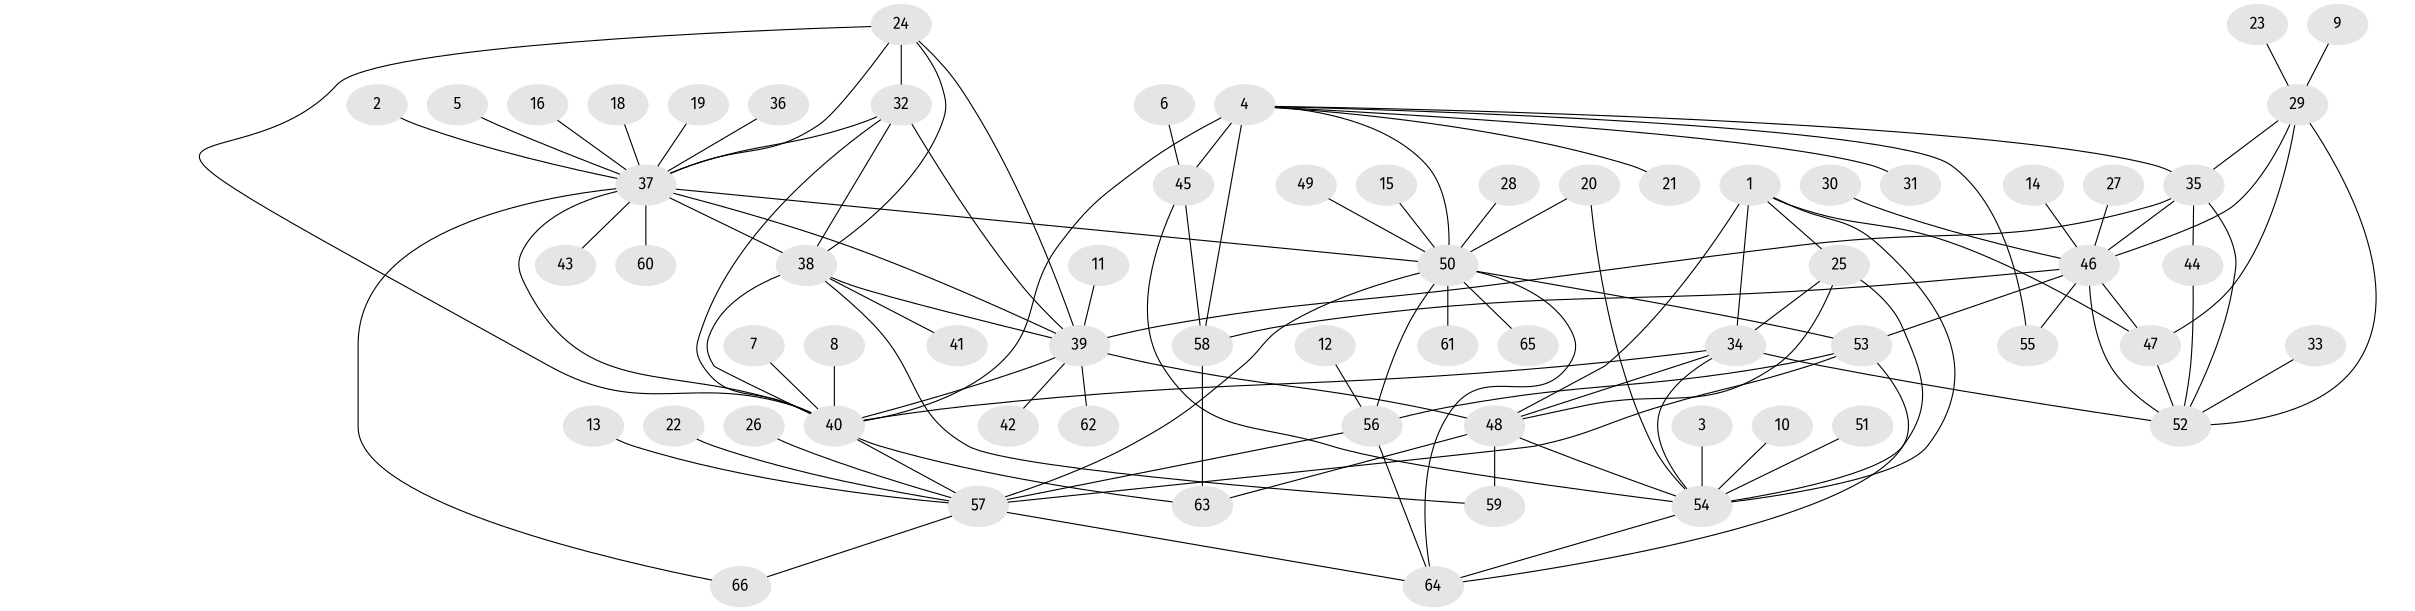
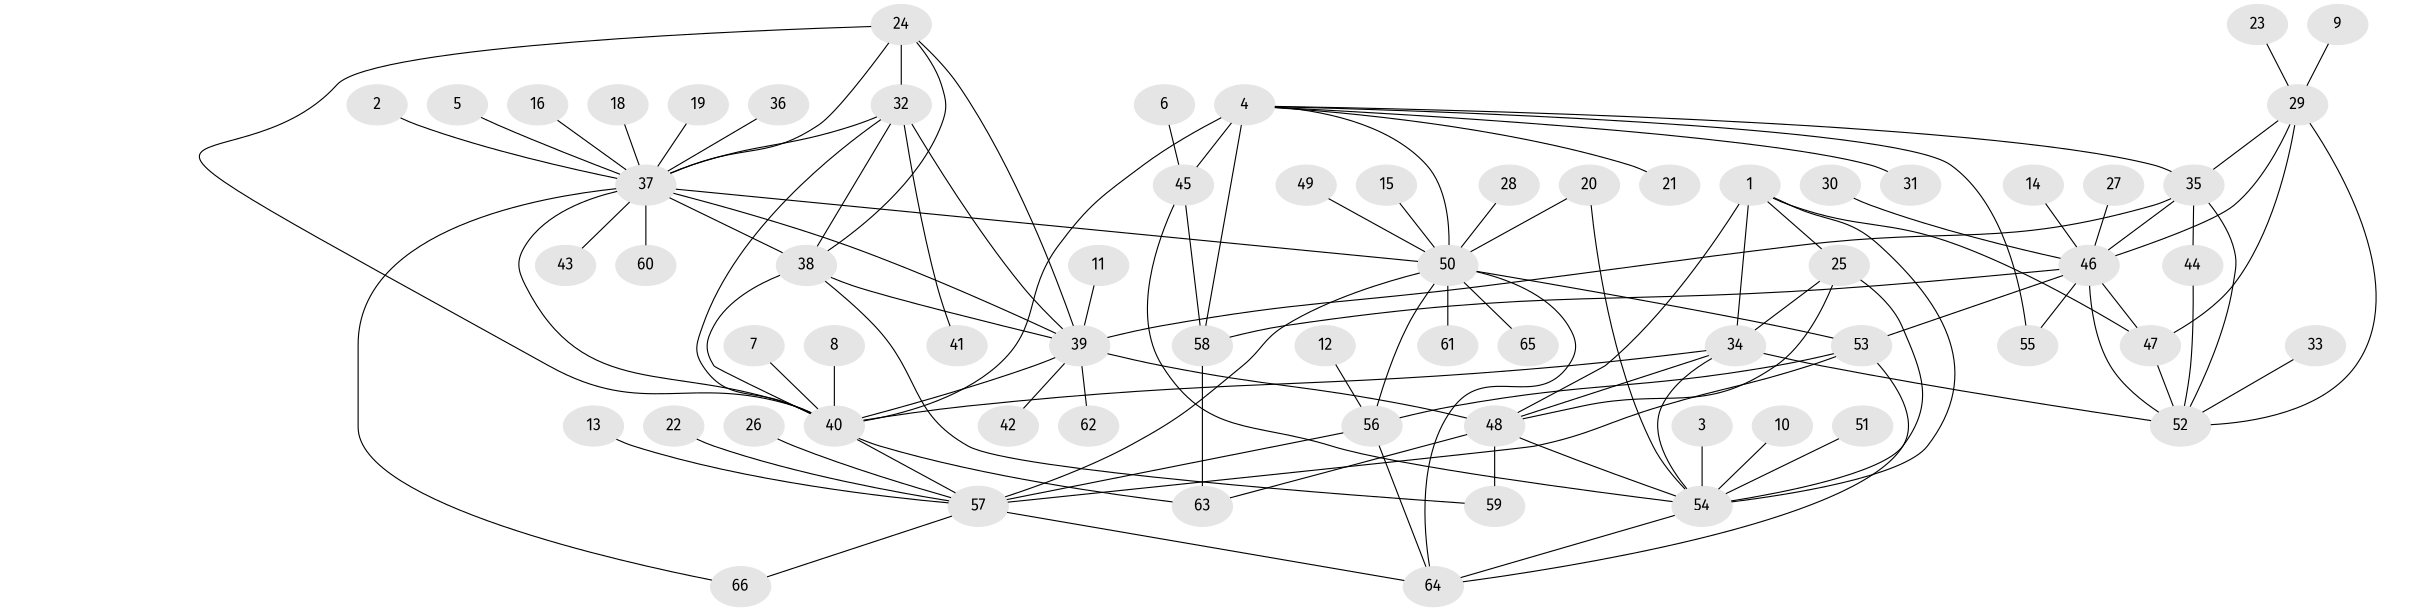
(882, 306) -> (923, 227)
